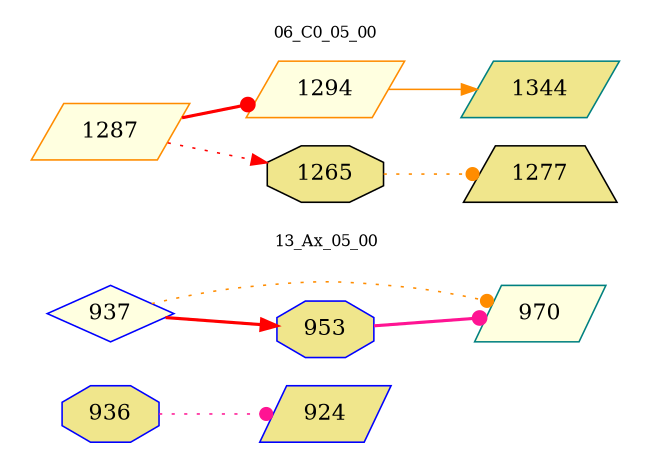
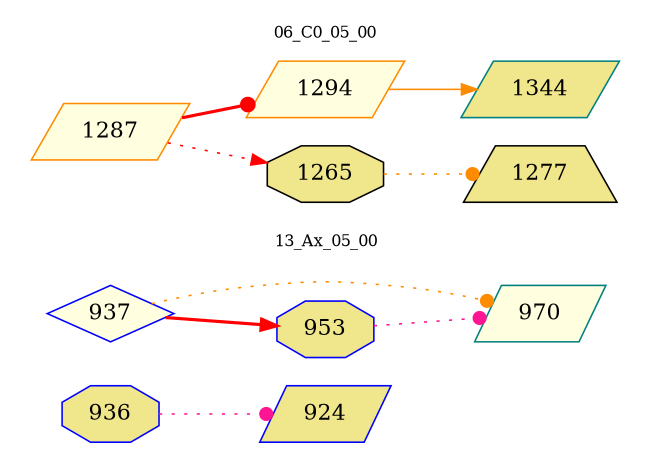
(423, 322) -> (423, 322)
